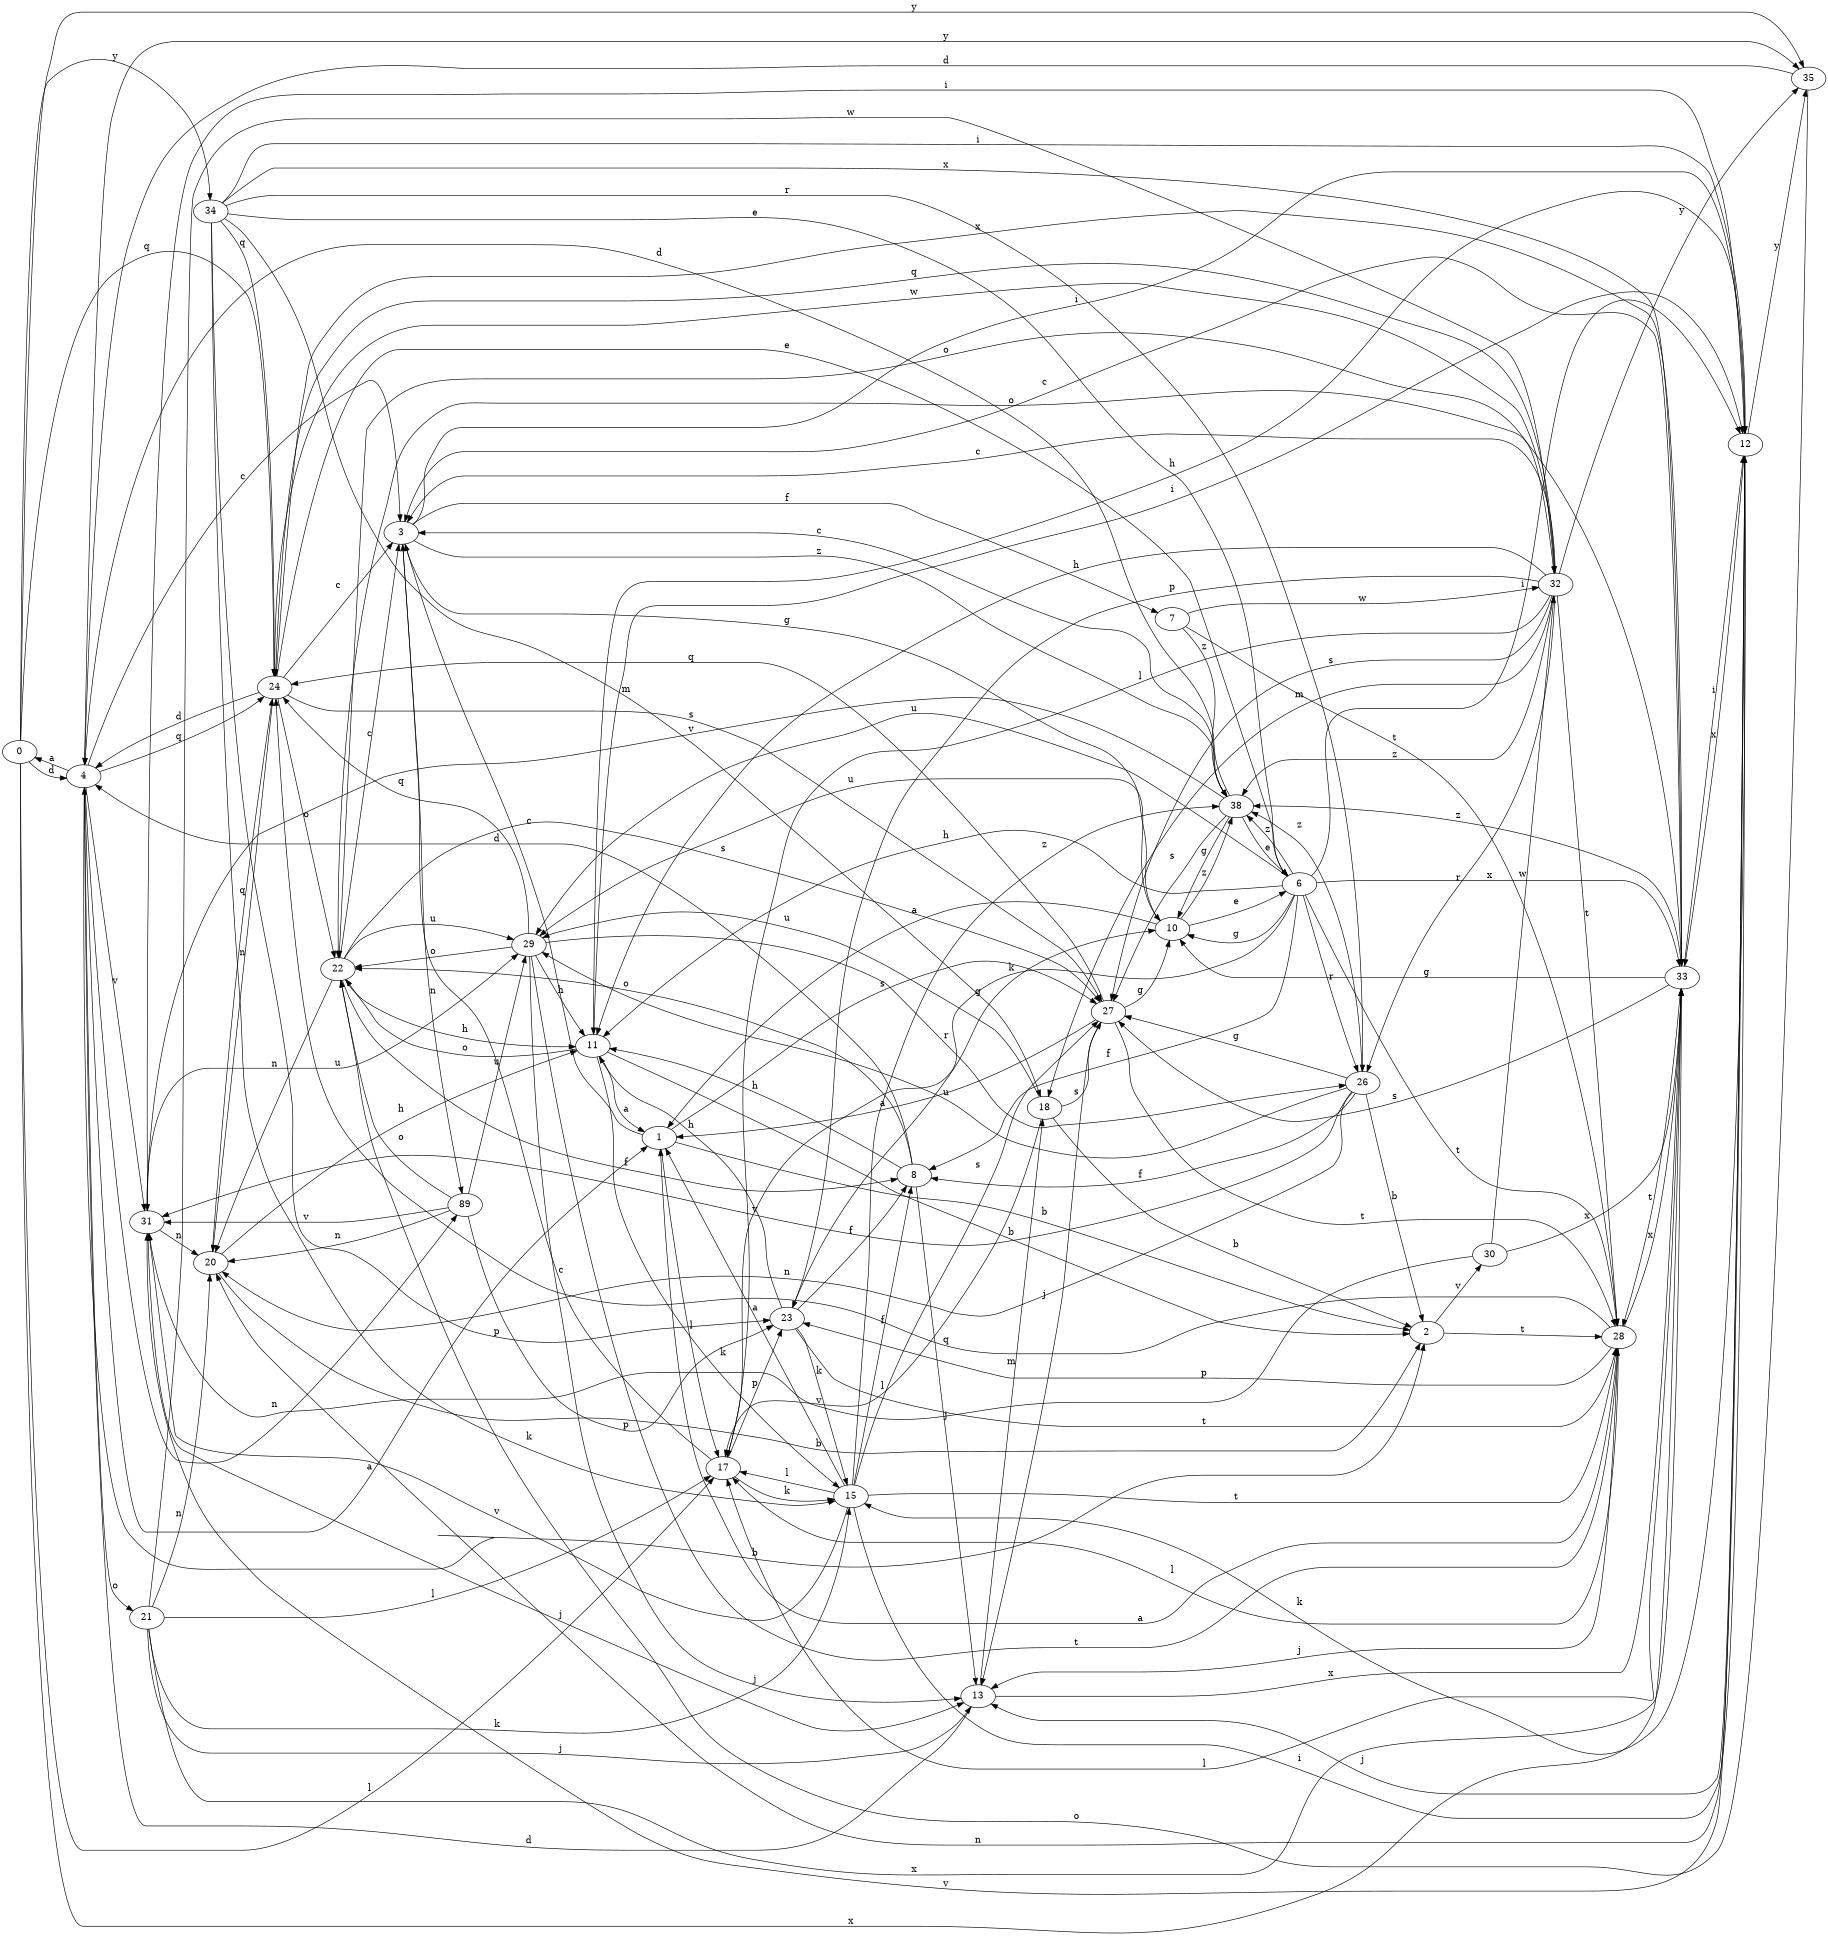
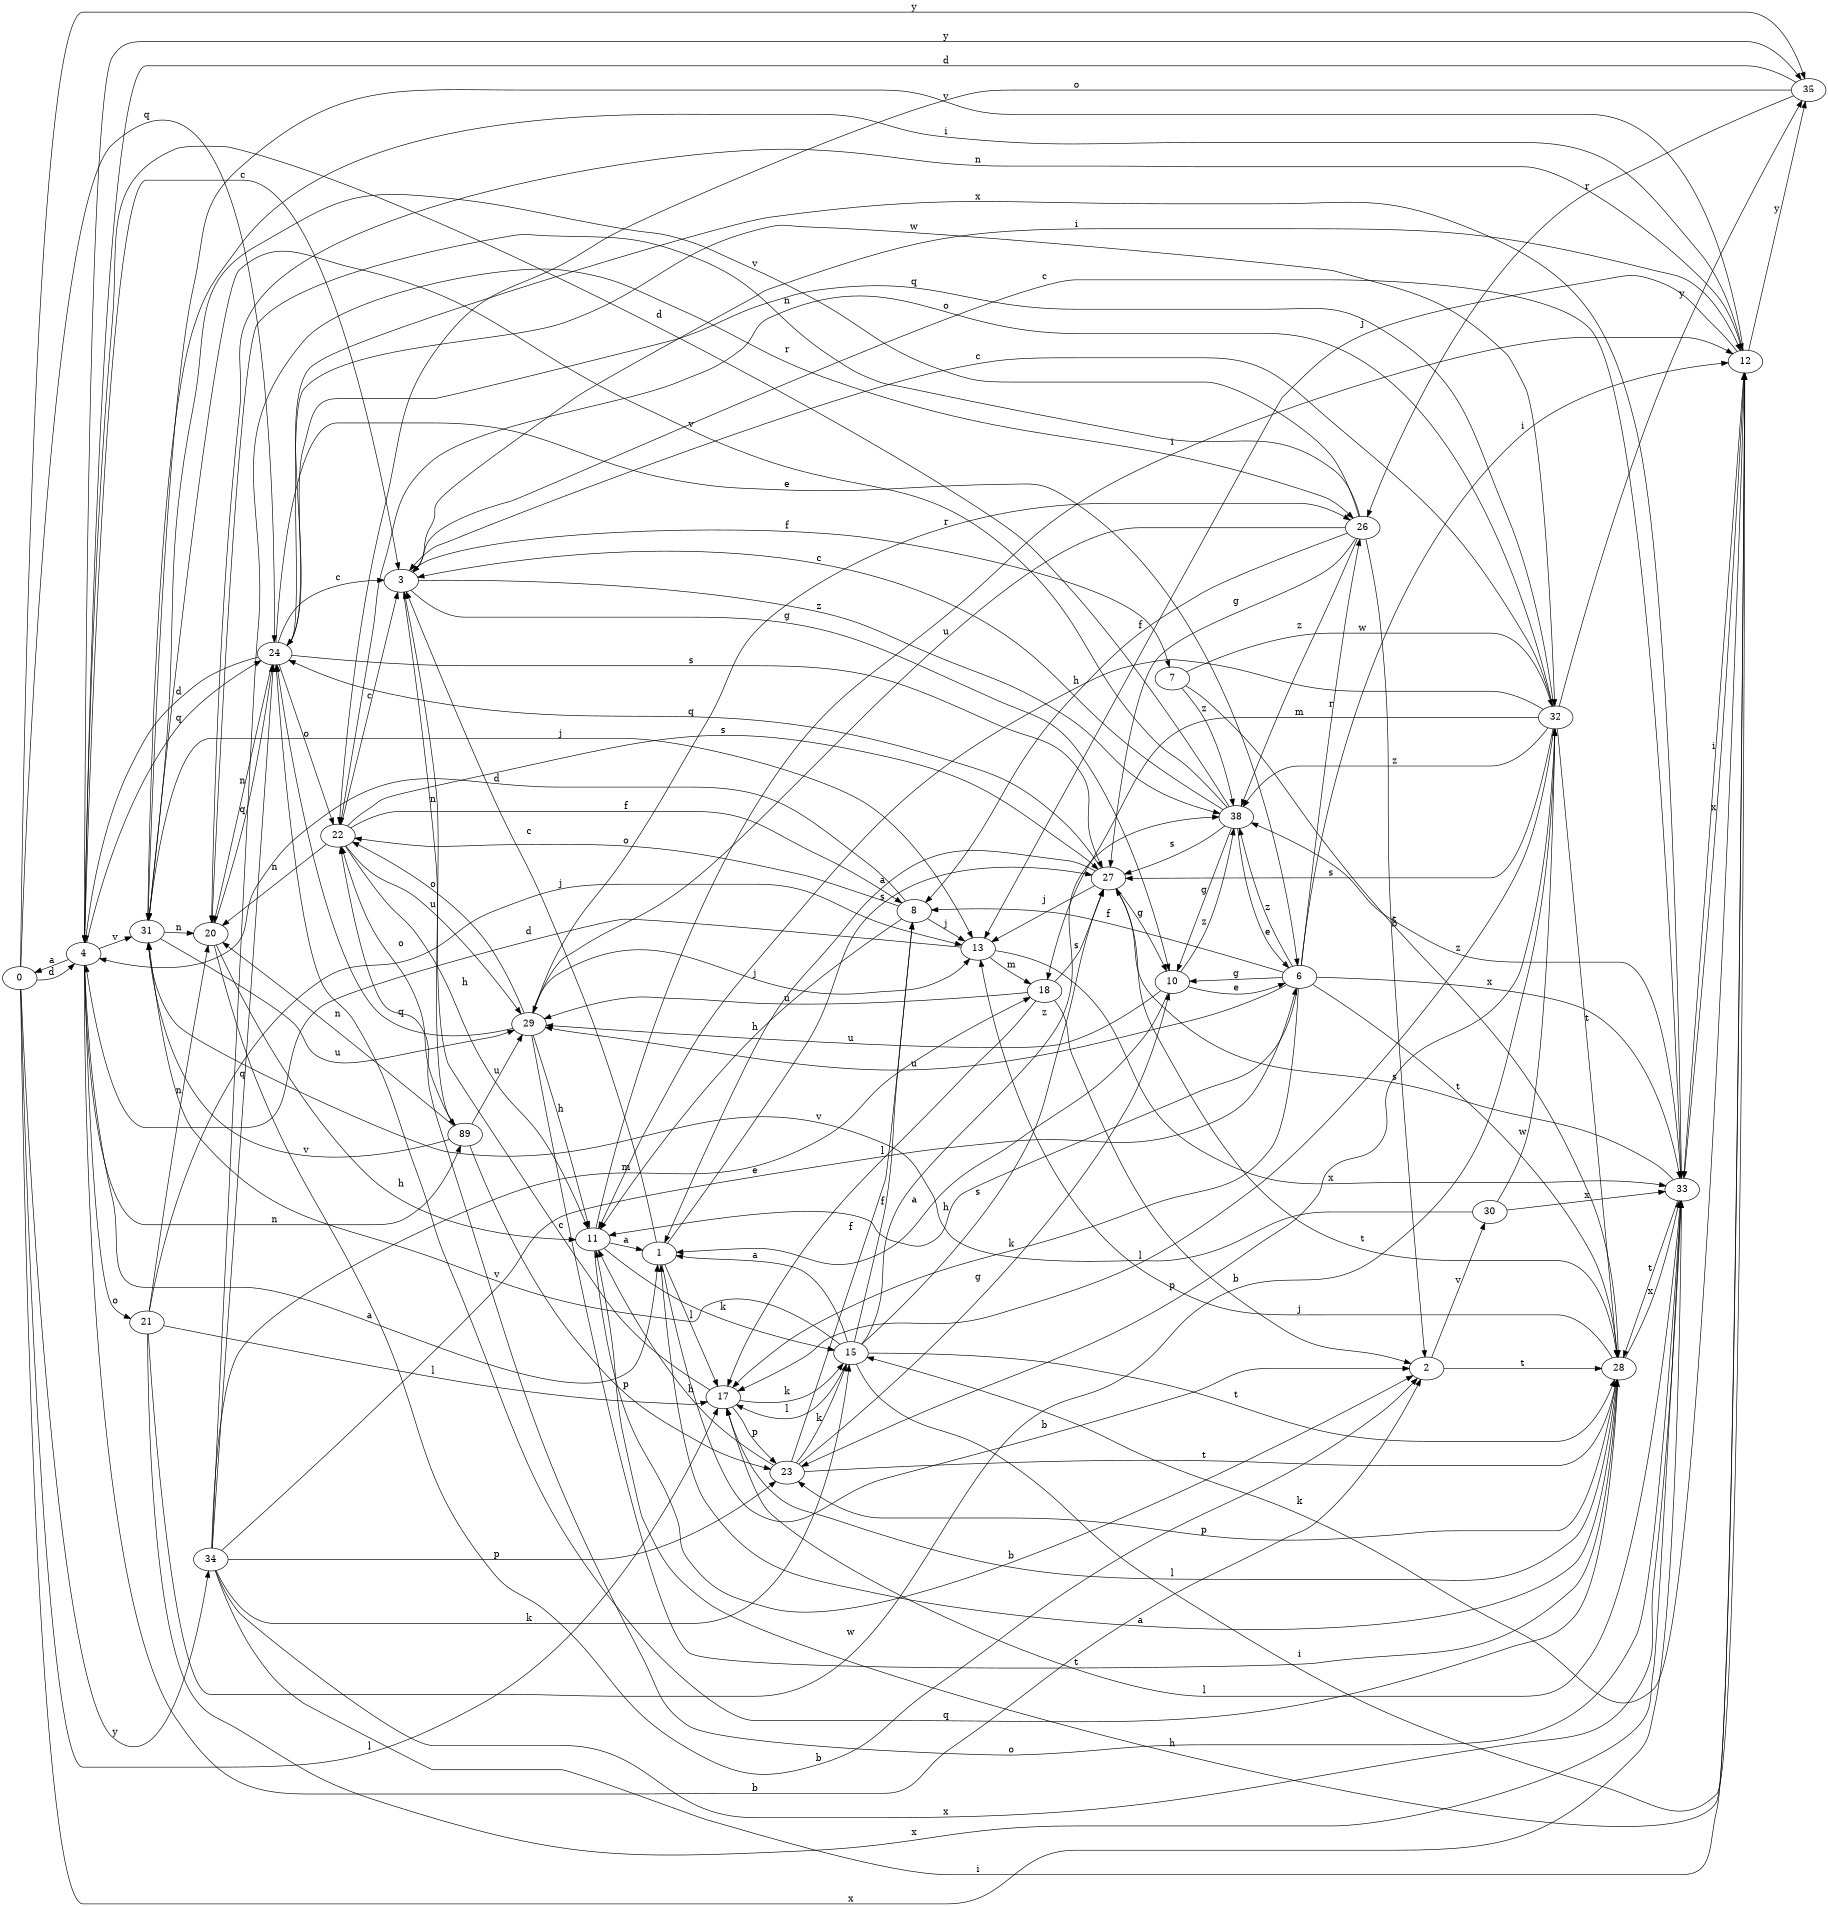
(1483, 852) -> (1536, 234)
(1419, 977) -> none
(450, 1053) -> none
(526, 1731) -> none
